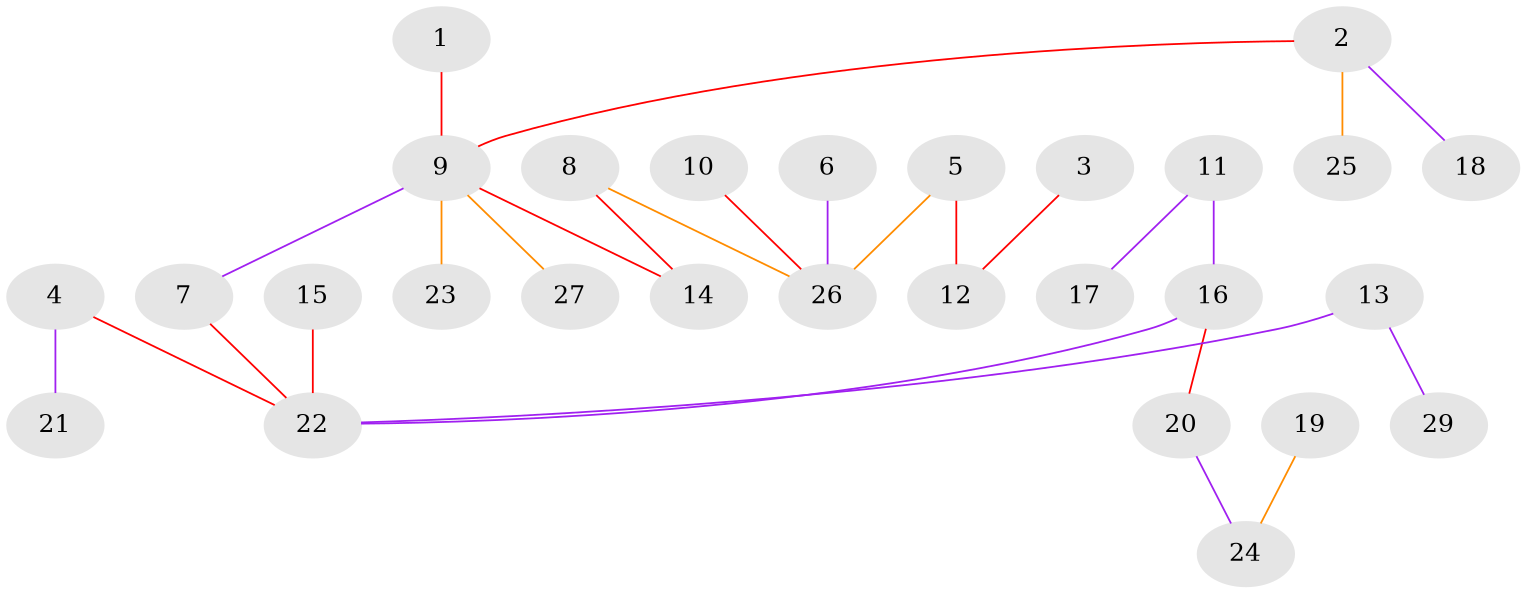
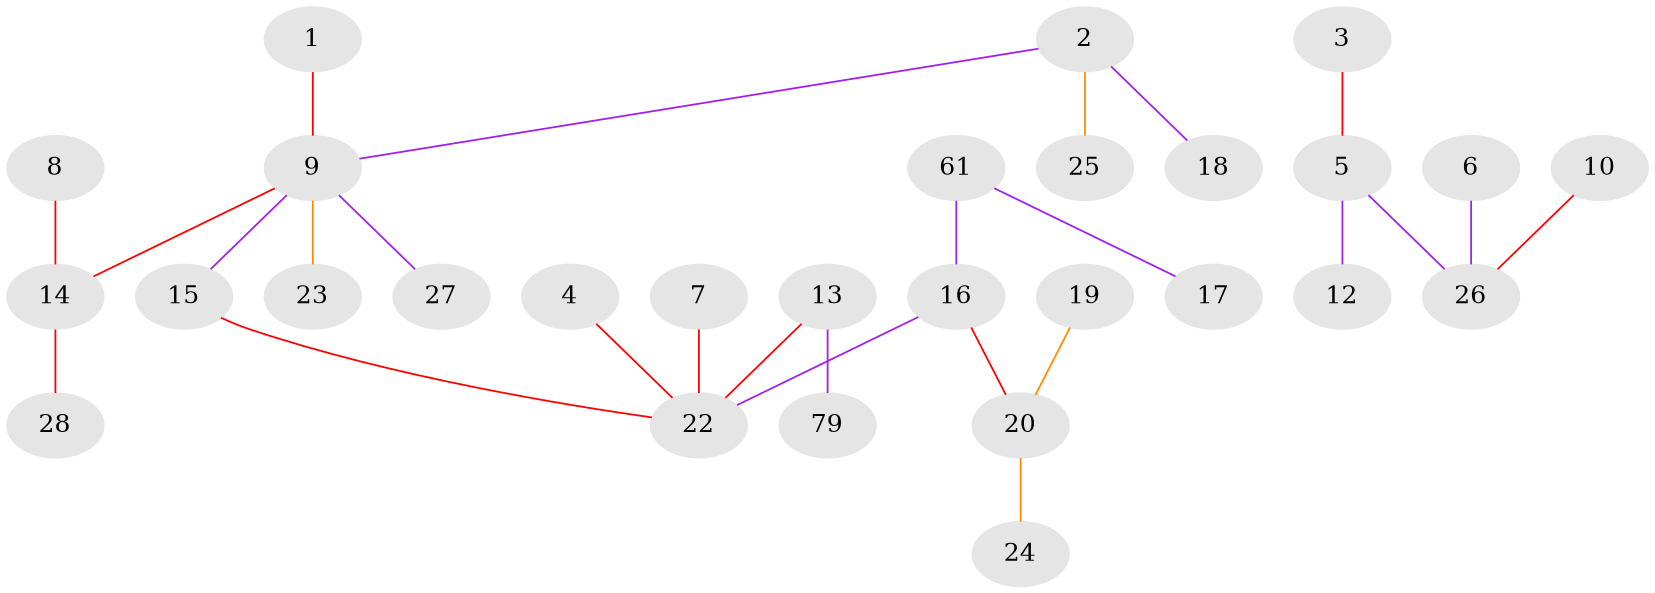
(882, 66) -> (699, 104)
(1214, 168) -> (956, 168)
(313, 232) -> (249, 232)
(506, 232) -> (377, 232)
(699, 232) -> none
(892, 232) -> (1407, 232)
(1021, 232) -> (1342, 104)
(956, 233) -> (1342, 233)
(1020, 371) -> (763, 361)
none -> (55, 425)
(55, 425) -> none
(1439, 425) -> (828, 425)
(1214, 490) -> (1021, 490)
(1278, 490) -> (1053, 361)
